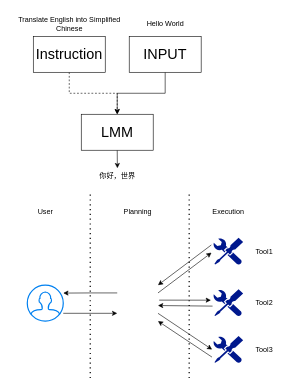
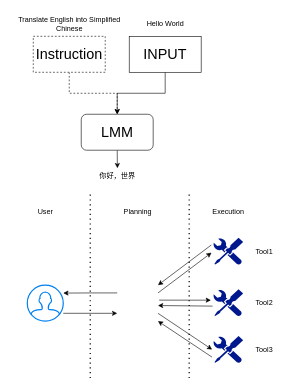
(69, 54) -> (69, 54)
(117, 132) -> (117, 132)
